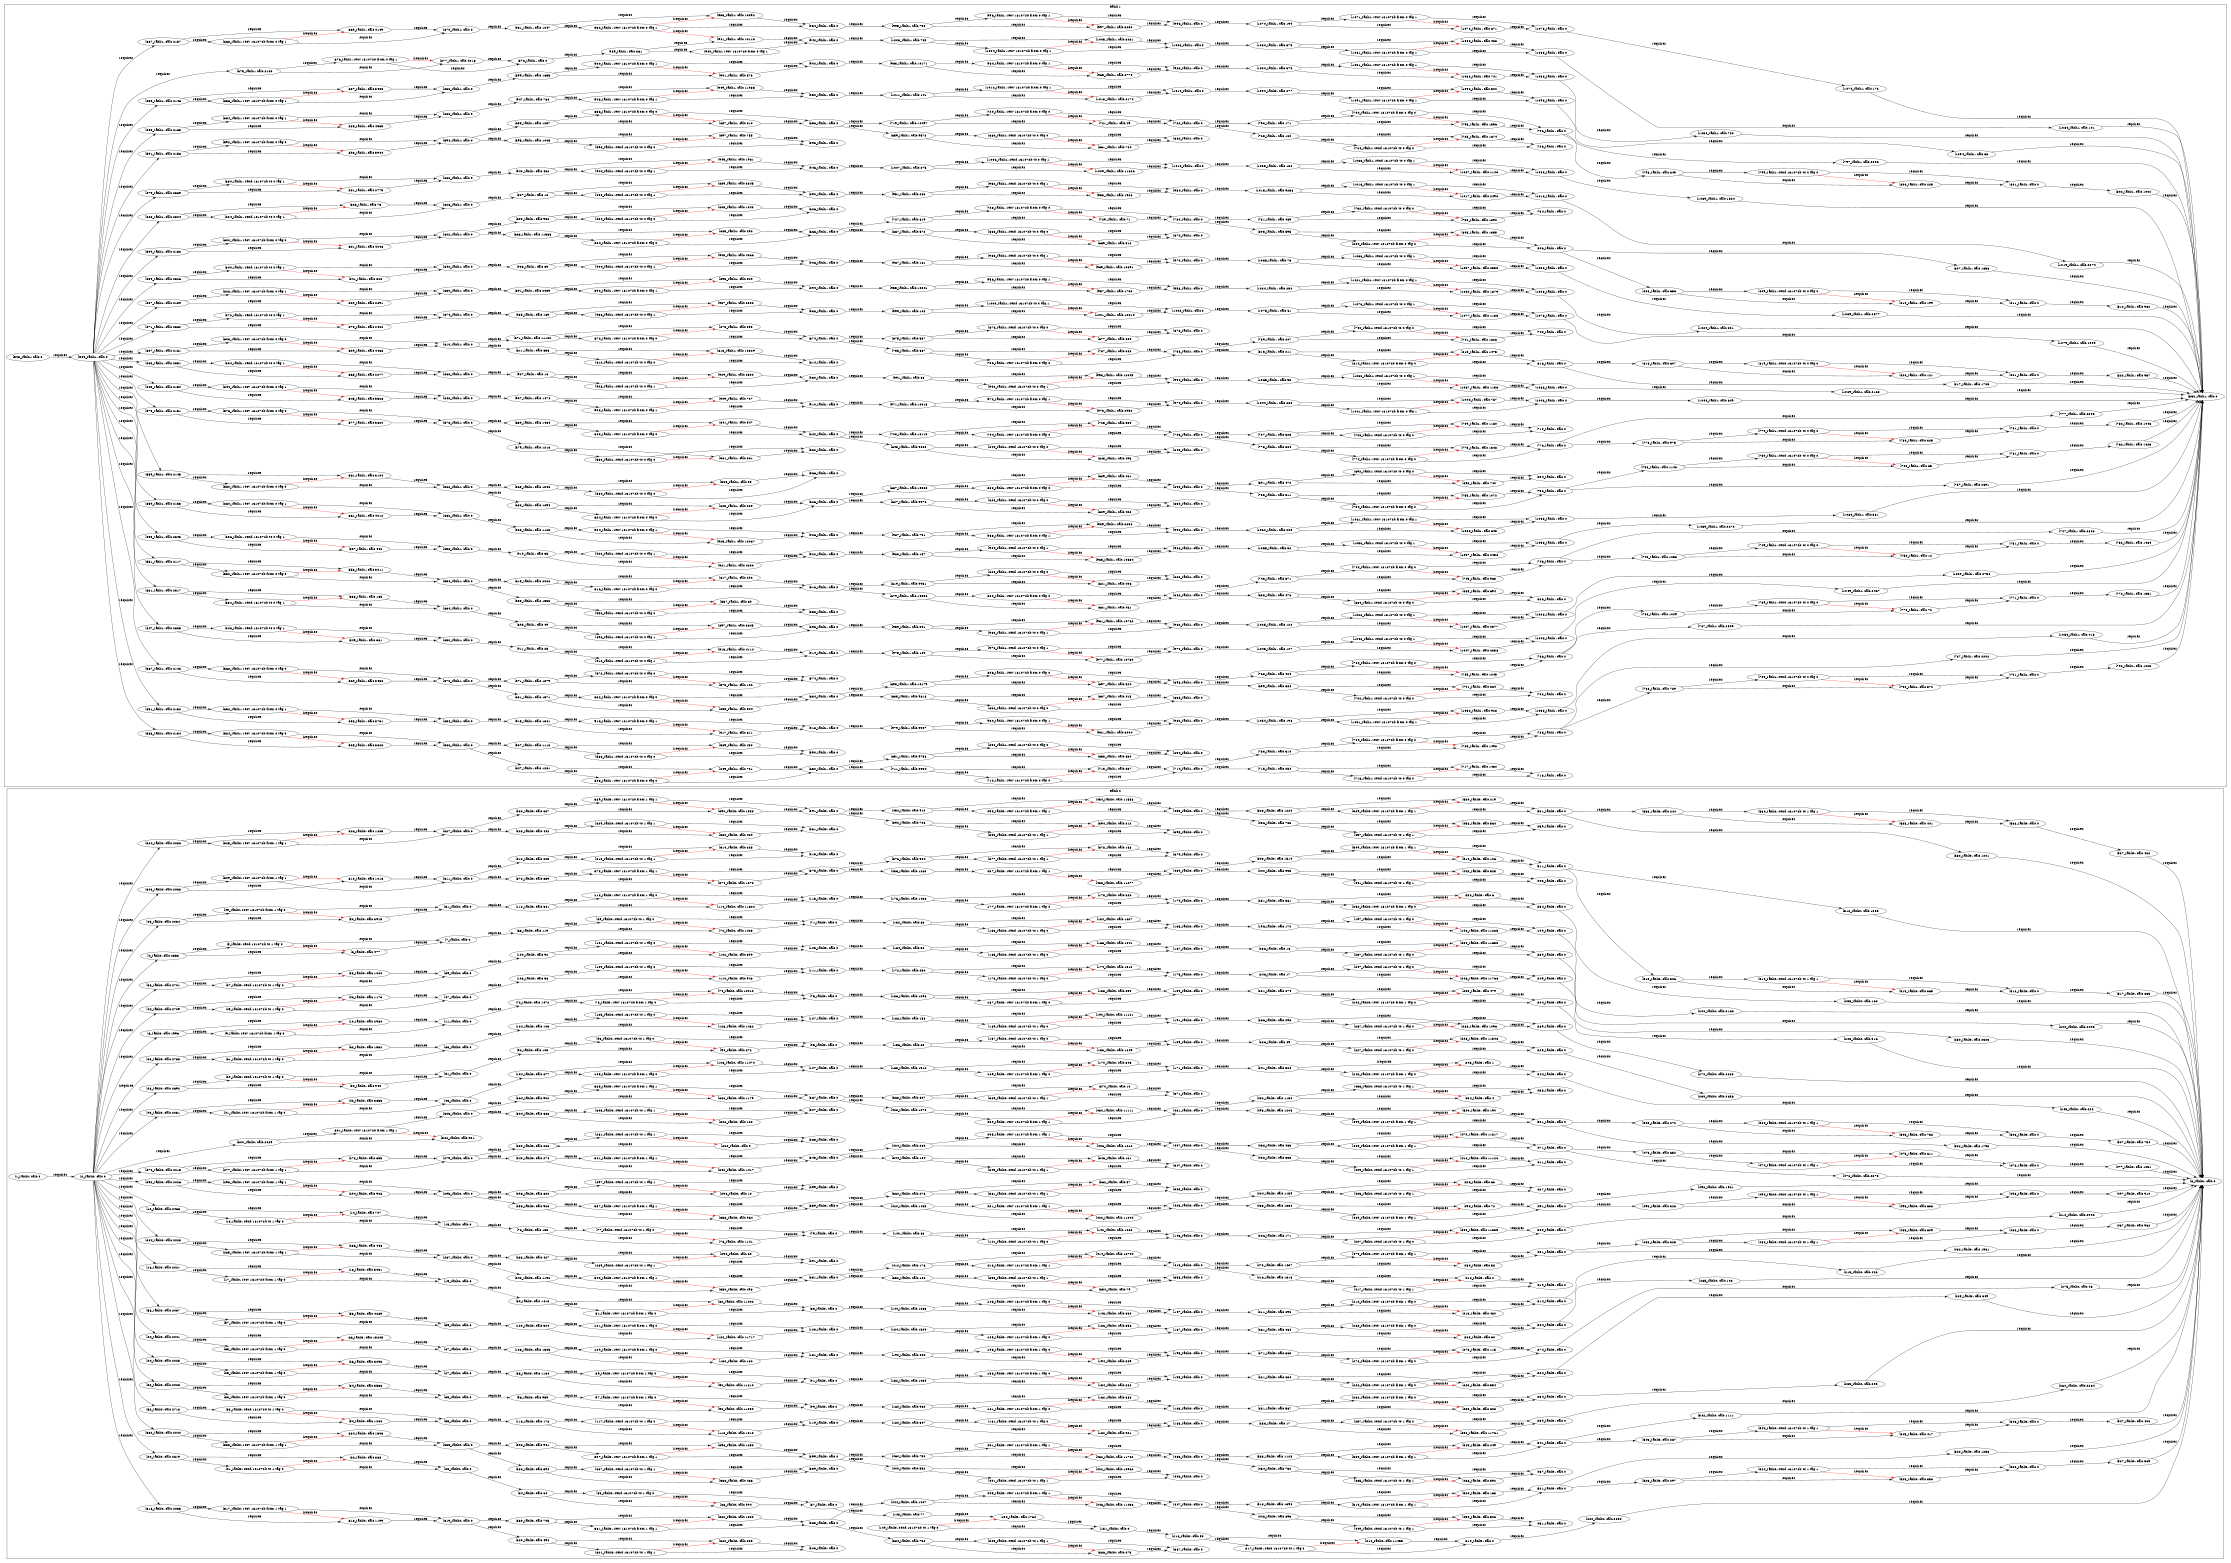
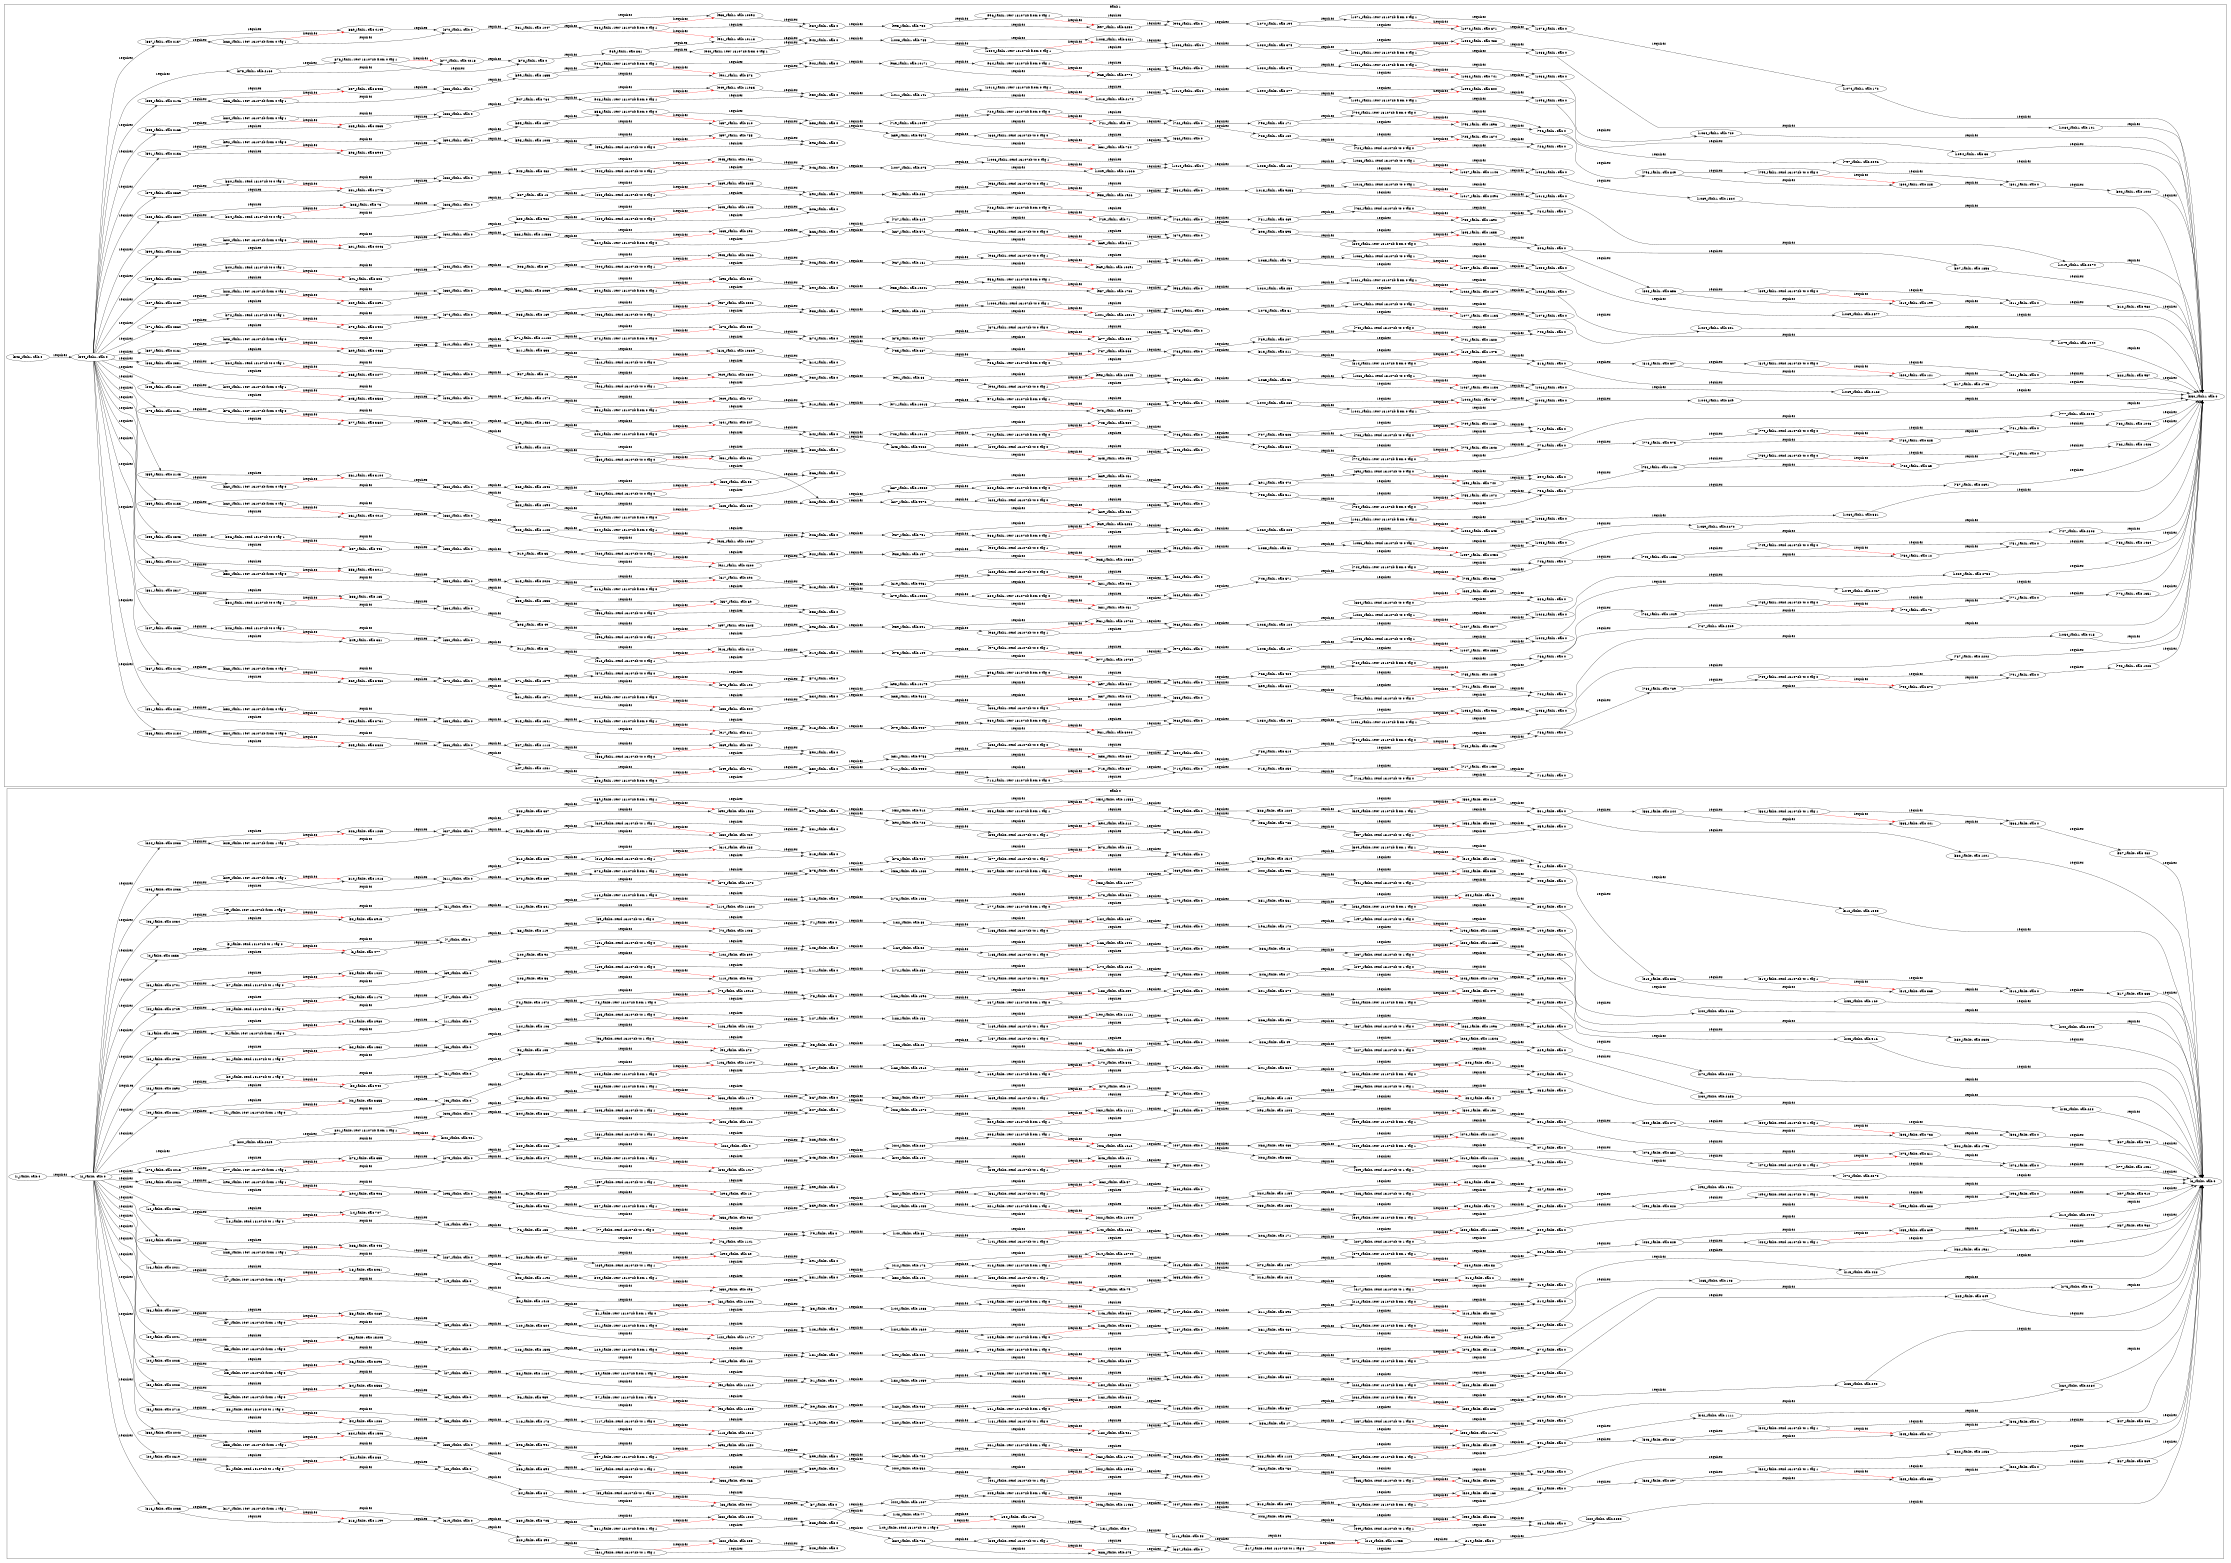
(737, 520) -> (737, 469)
(1275, 595) -> none
(1384, 1062) -> (1384, 1062)
